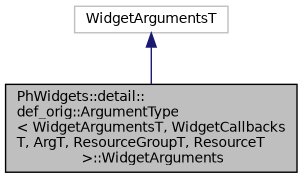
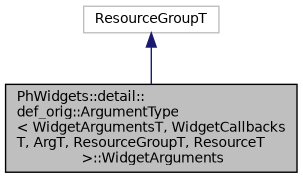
(151, 20) -> (151, 20)
